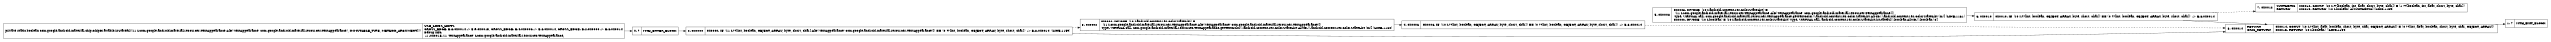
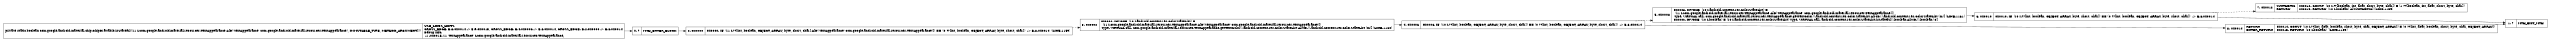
none -> (1643, 21)
(2224, 22) -> (2360, 20)
(2531, 23) -> (2531, 23)
(1934, 27) -> (1934, 27)
(2259, 30) -> (2260, 30)
(1648, 37) -> none
